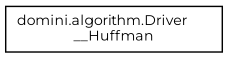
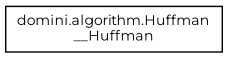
(114, 29) -> (114, 29)
